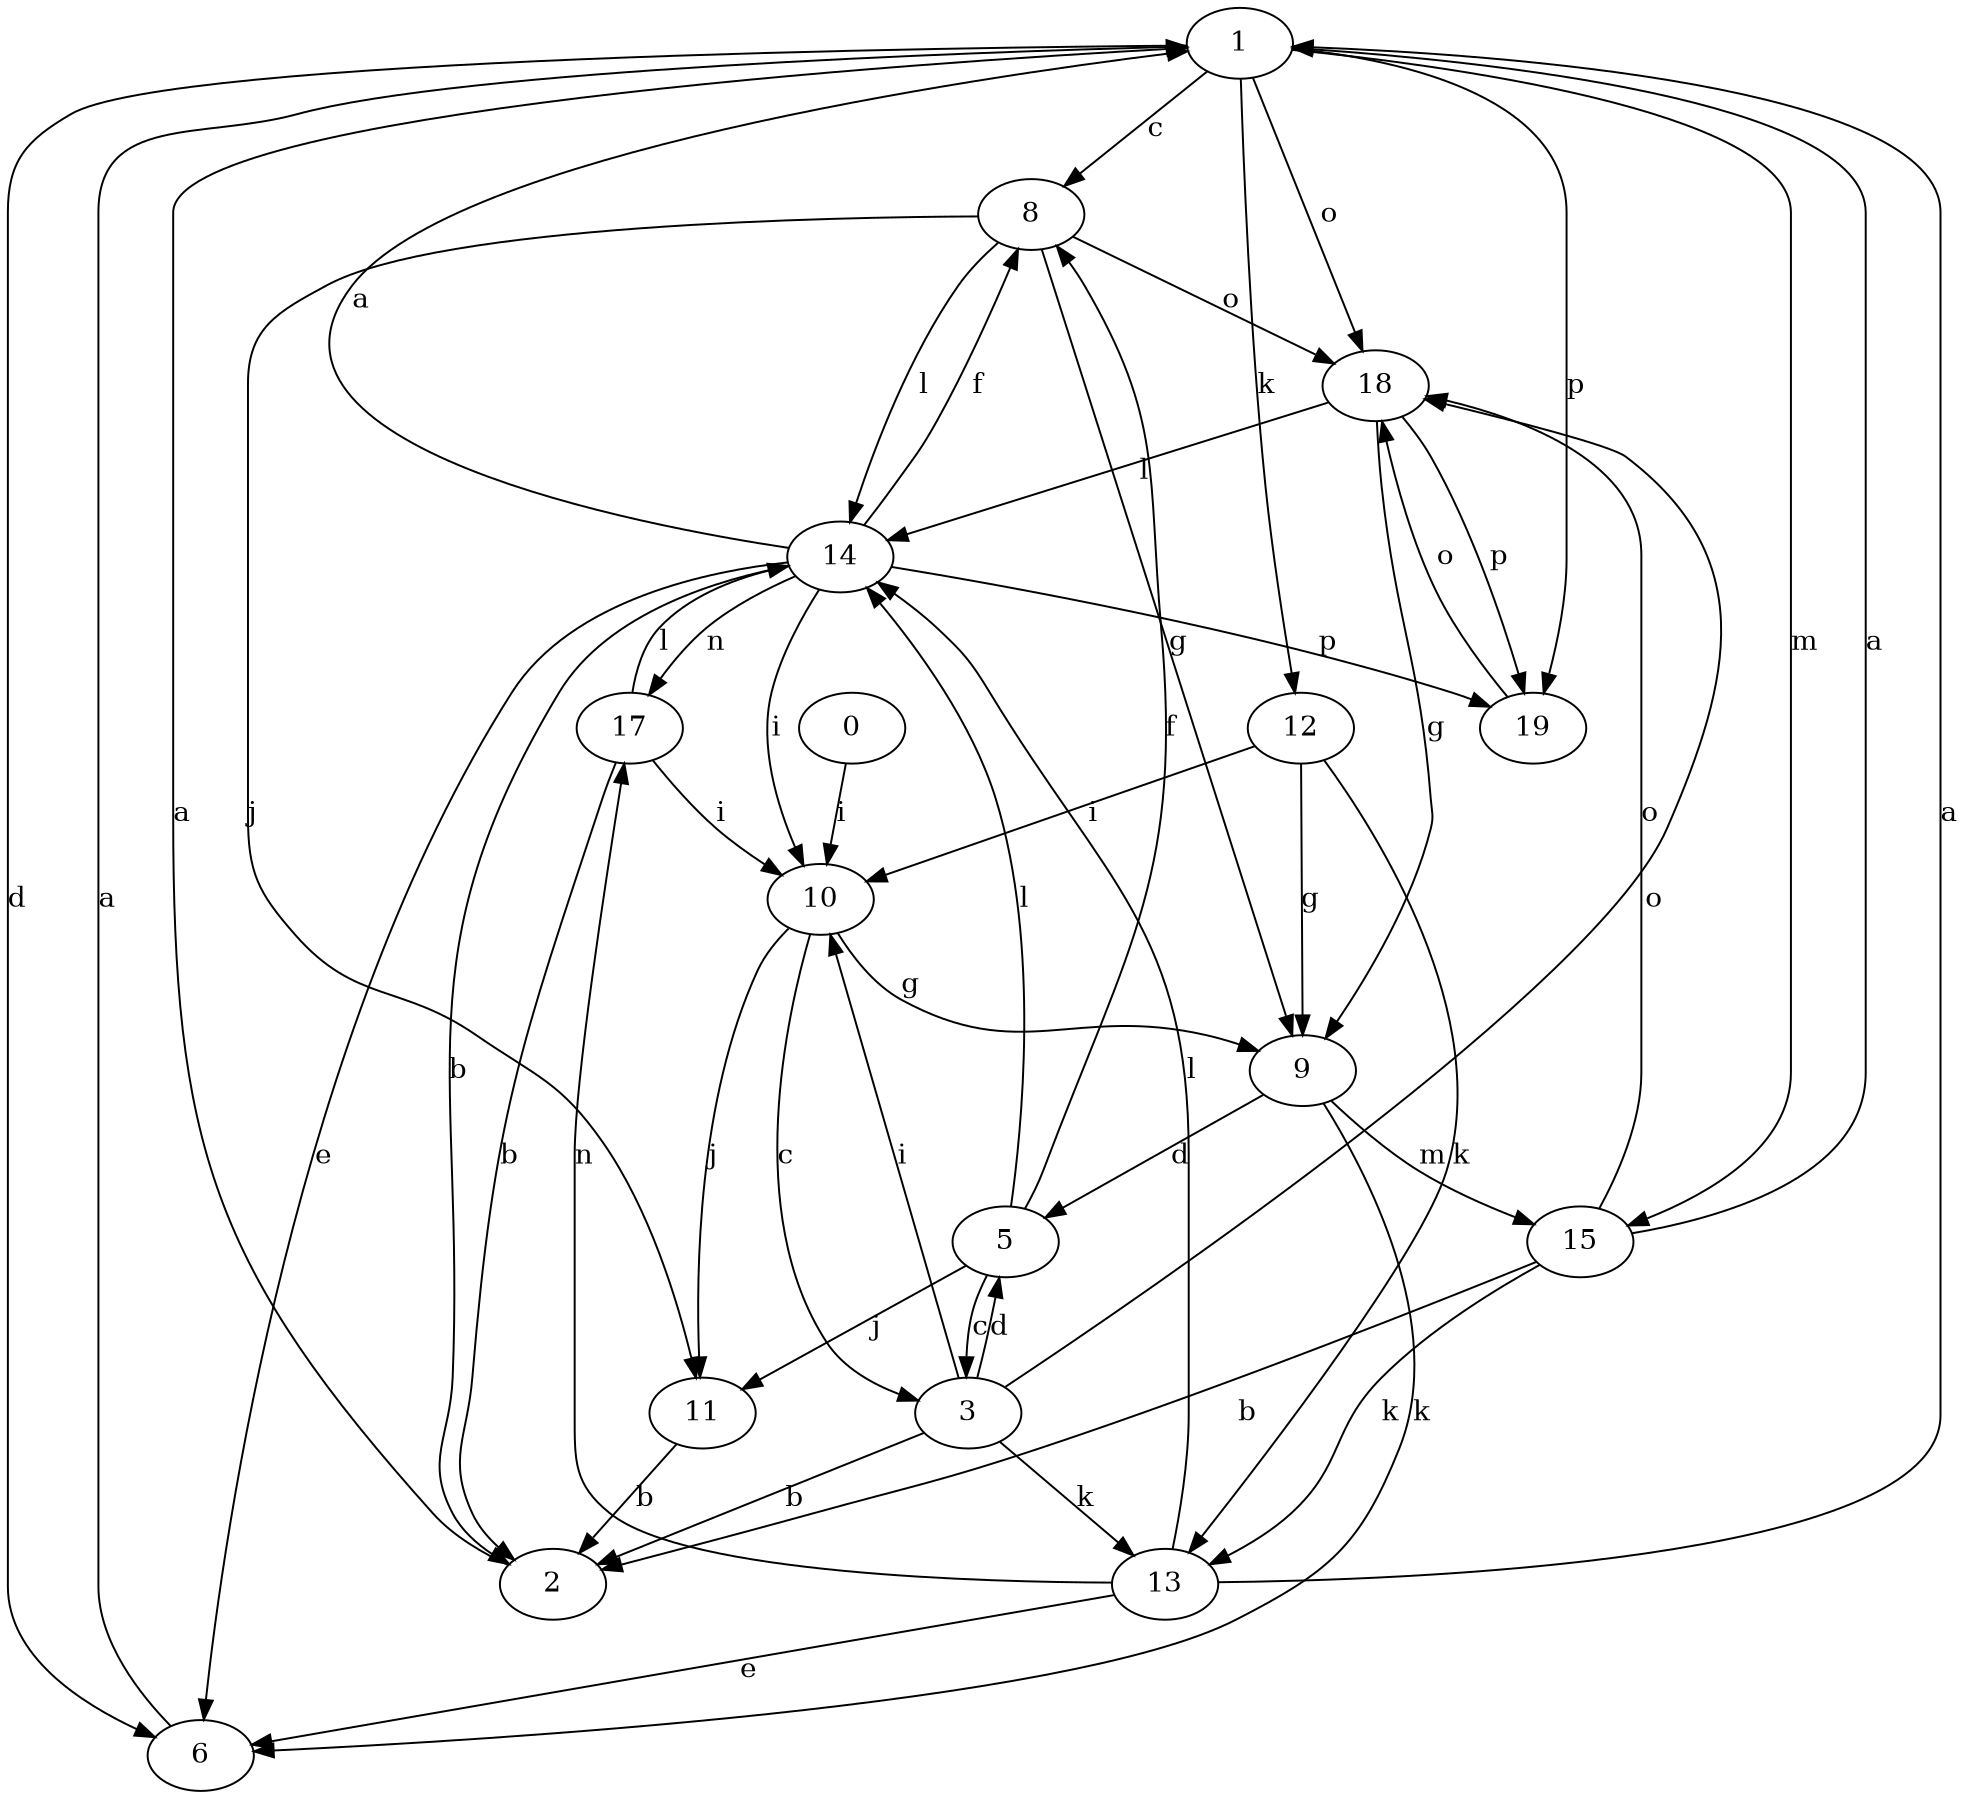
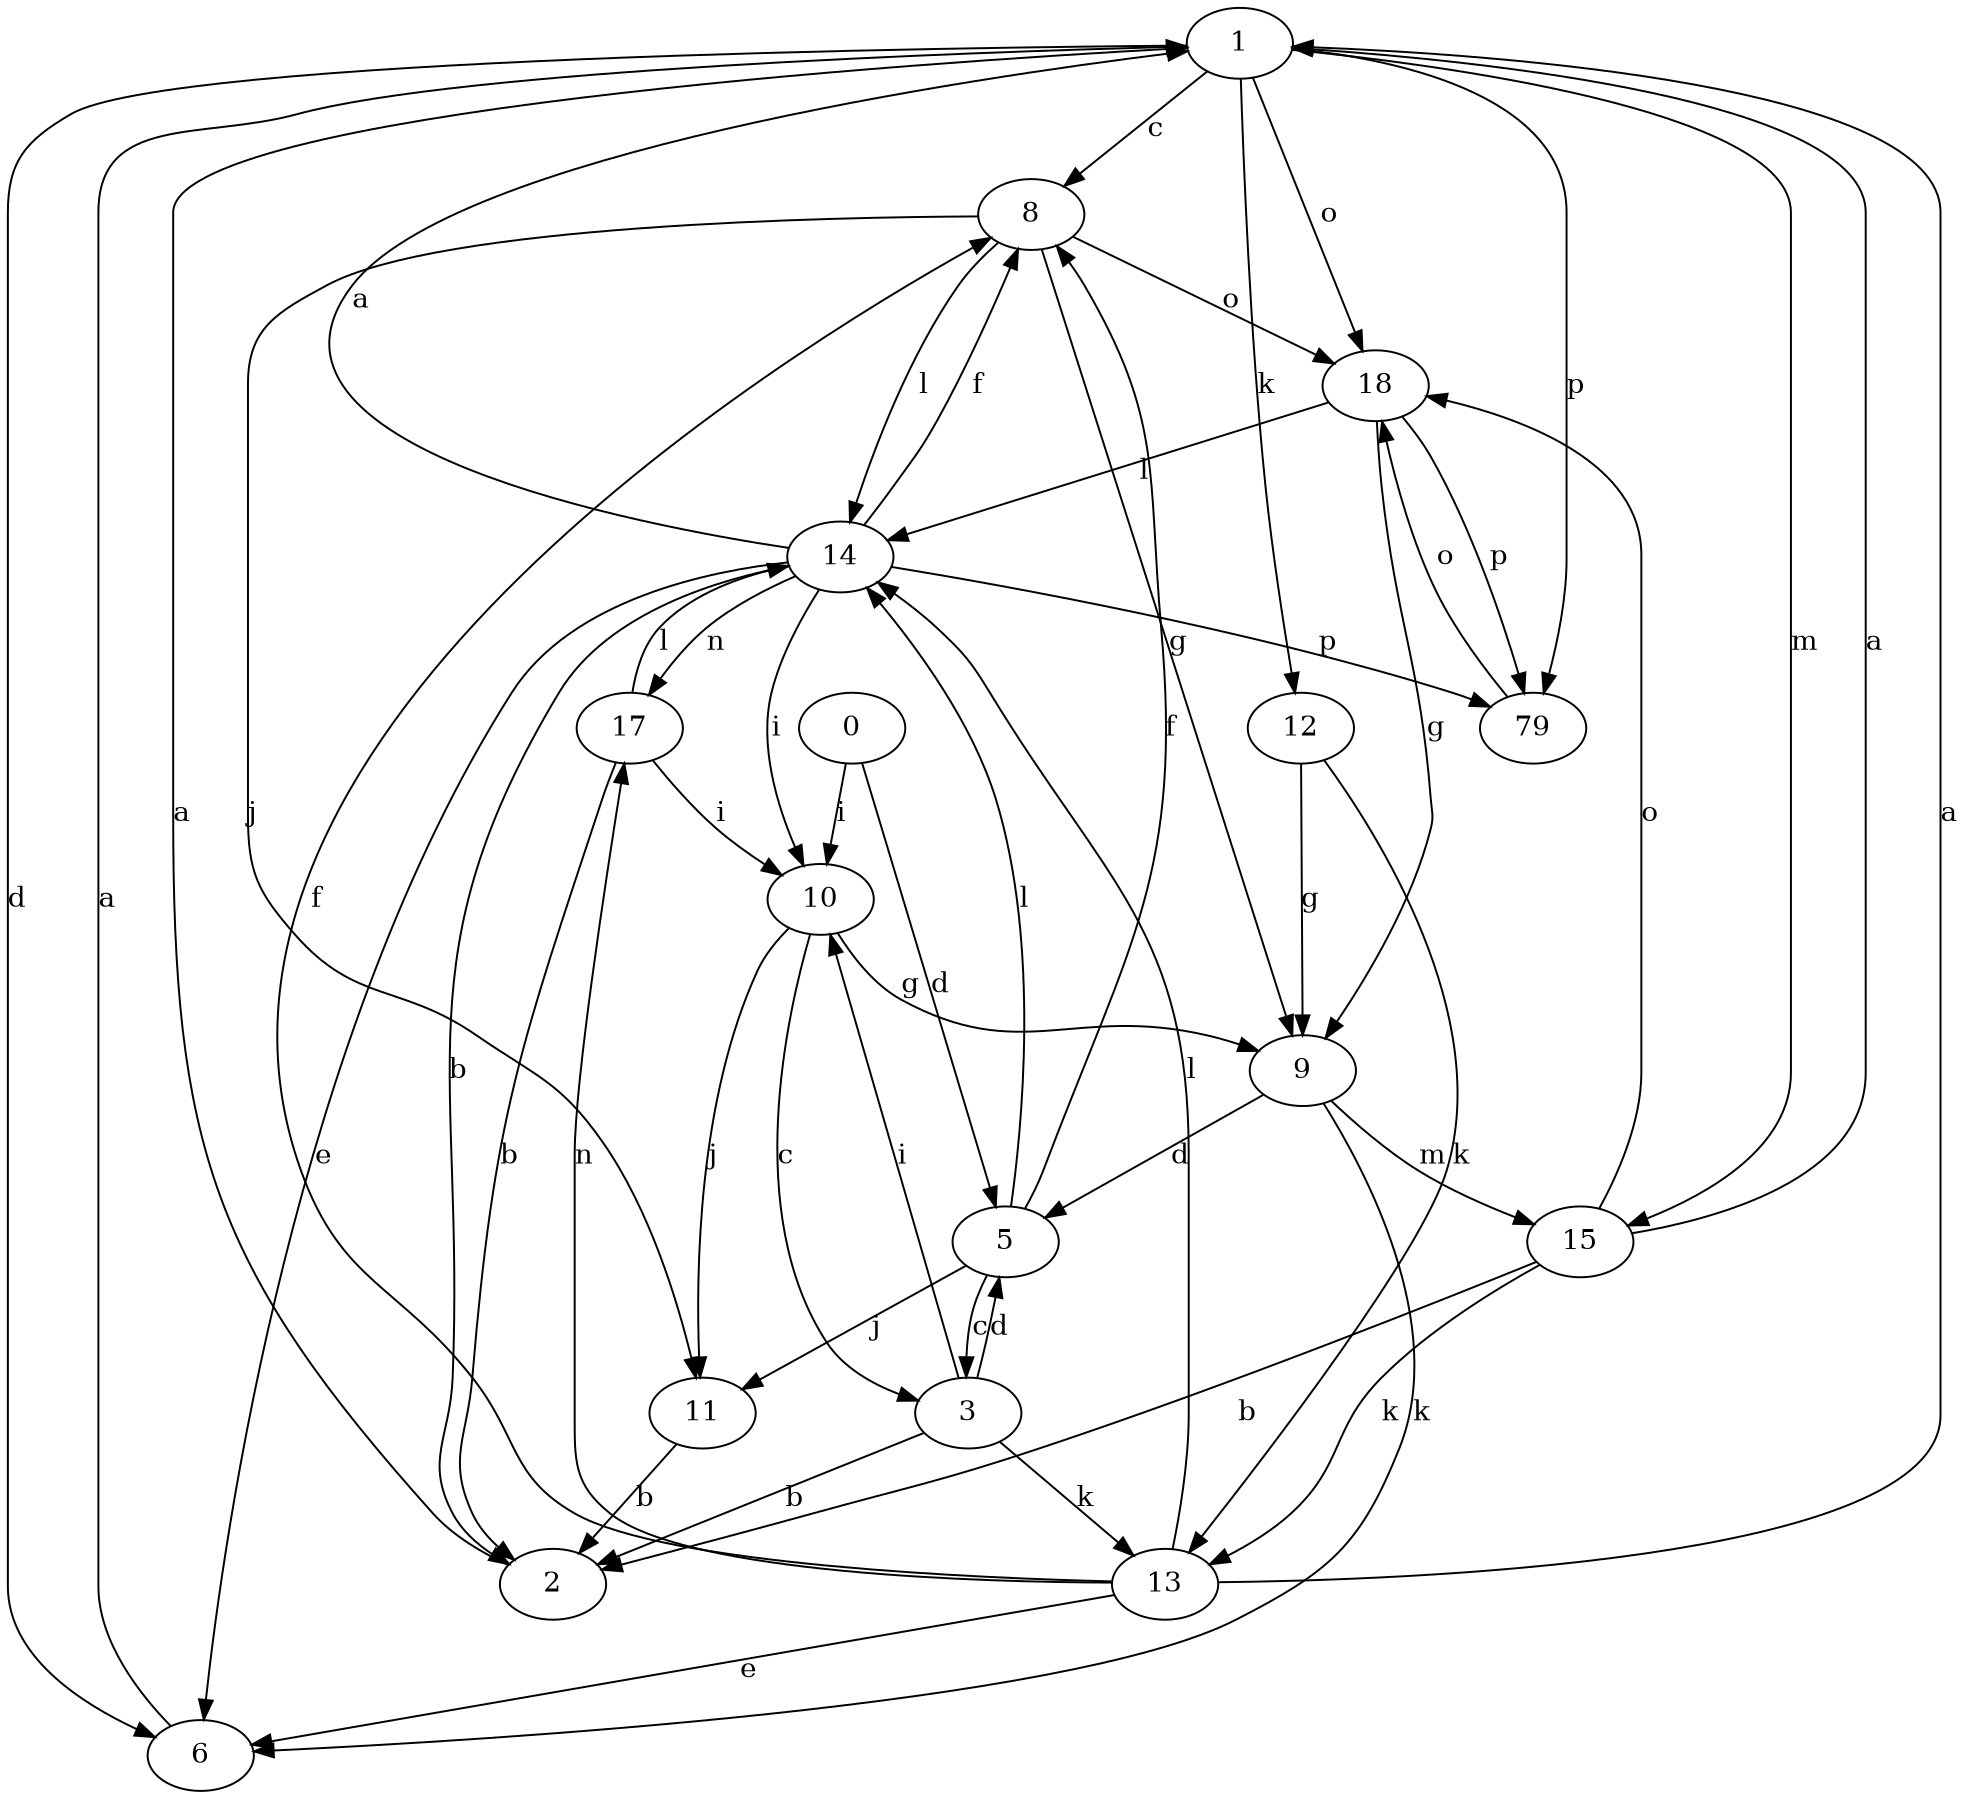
(1533, 728) -> (1533, 728)
(1089, 804) -> none
(1586, 935) -> none
none -> (926, 976)
none -> (283, 1051)
